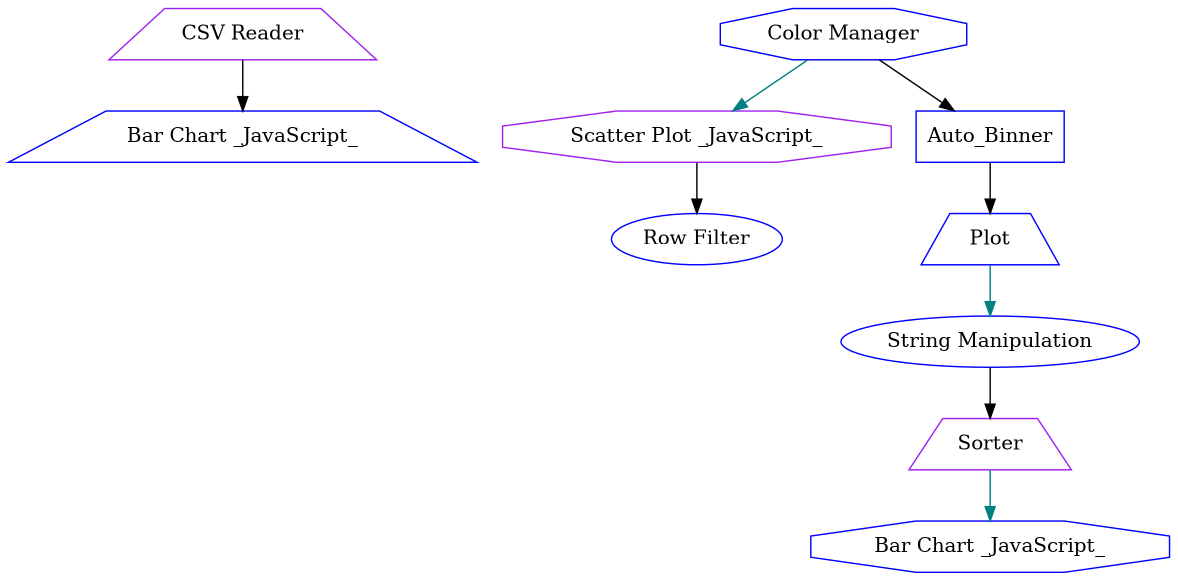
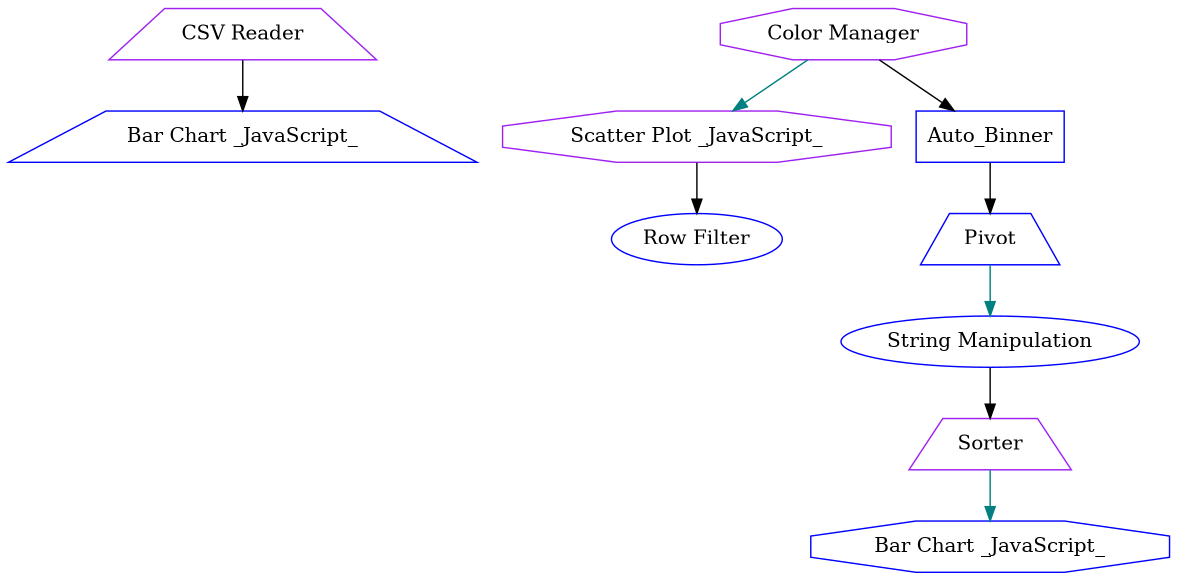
(844, 34) -> (844, 34)
(990, 239) -> (990, 239)
